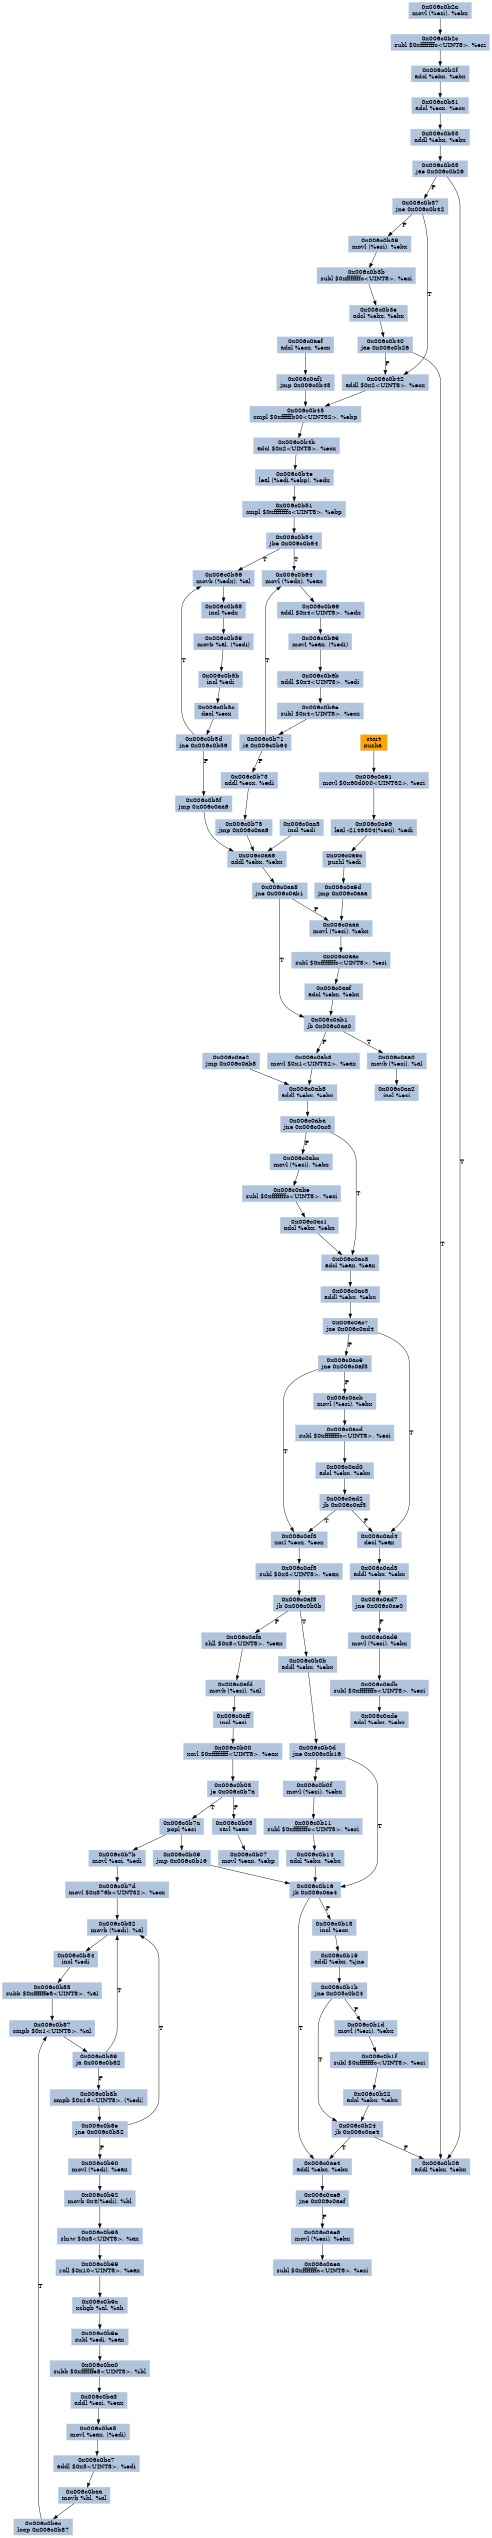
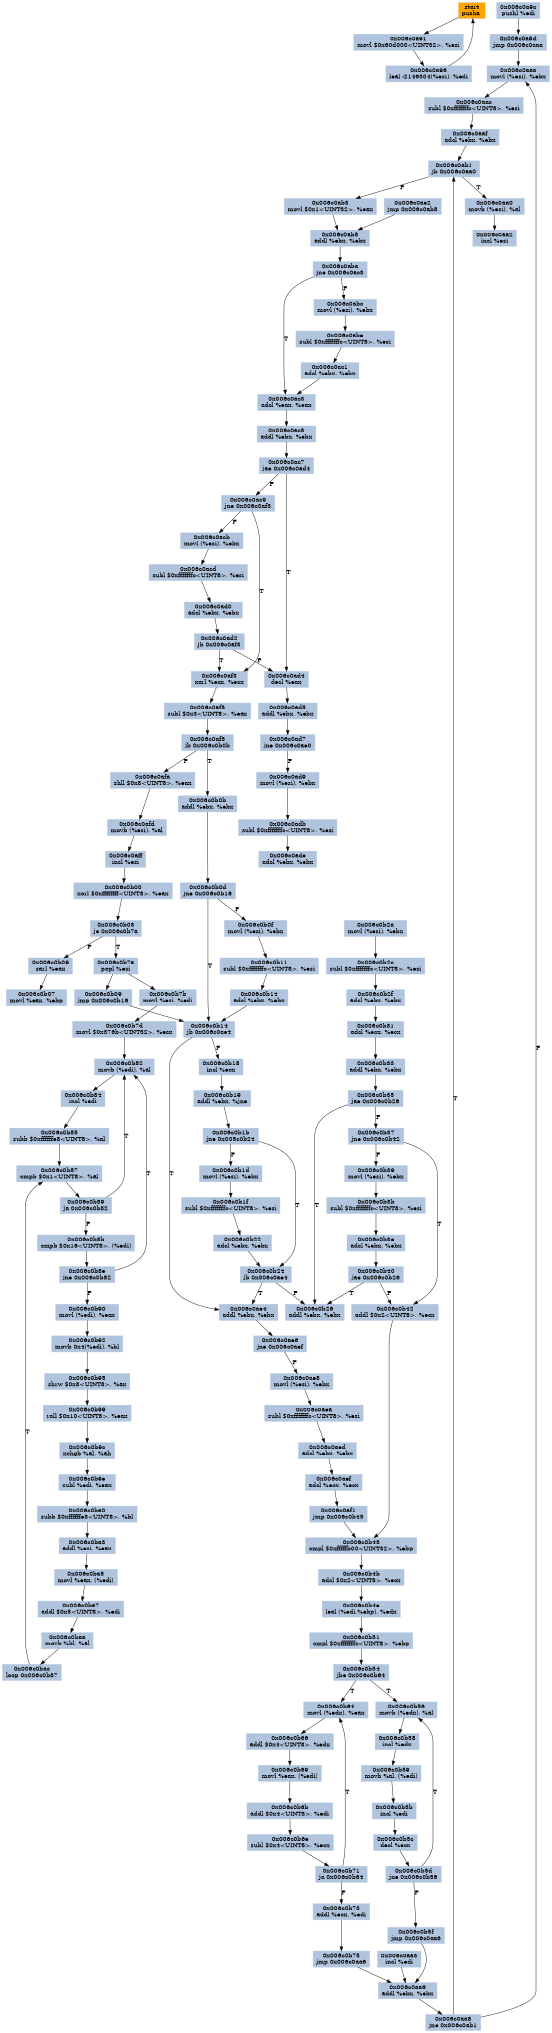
(361, 842) -> (468, 49)
none -> (327, 1451)
(234, 1827) -> (50, 966)
(315, 1890) -> (209, 1029)
